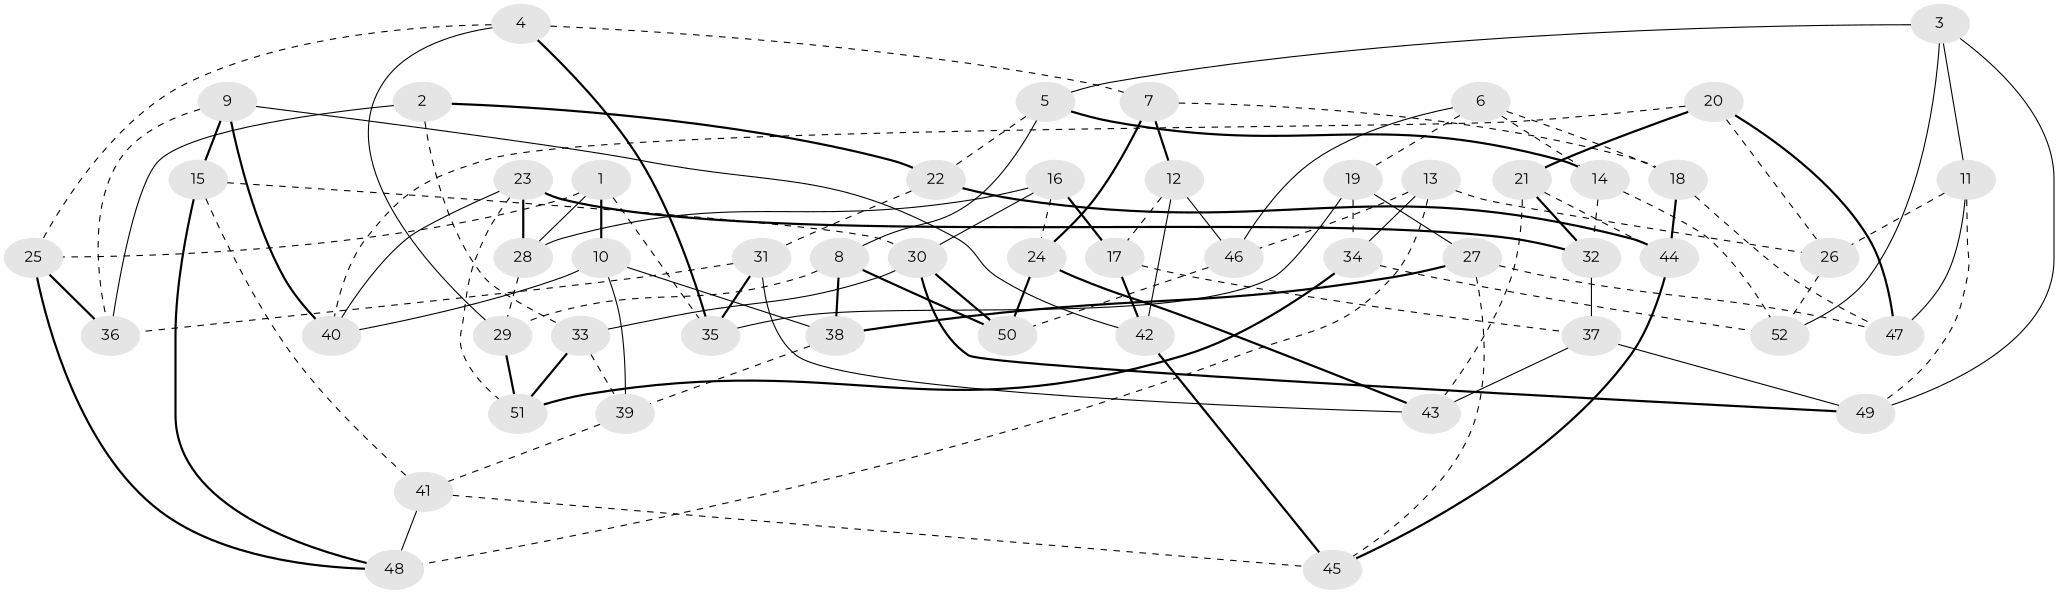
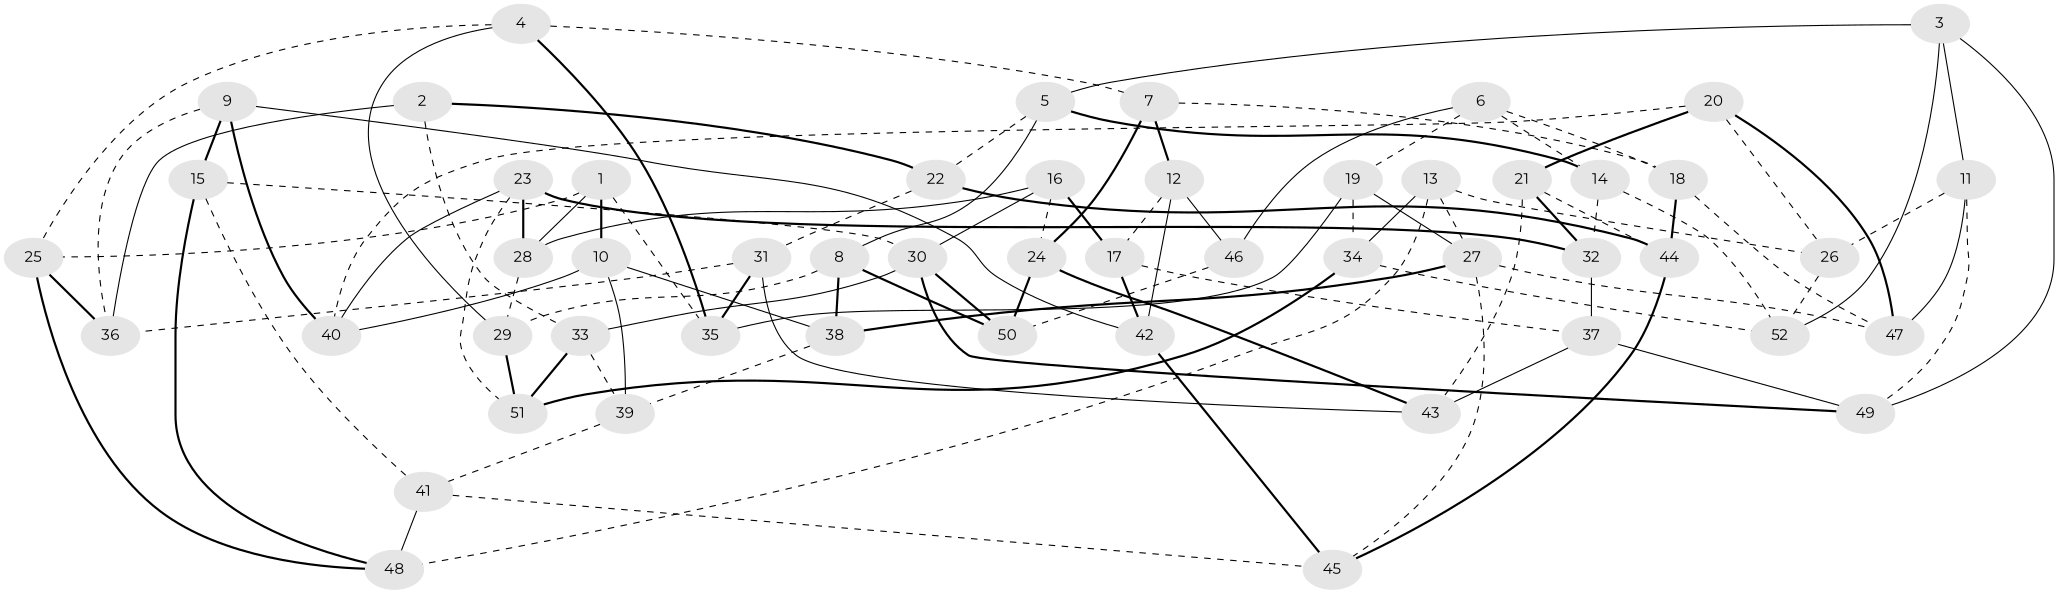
(1335, 222) -> (1452, 219)
